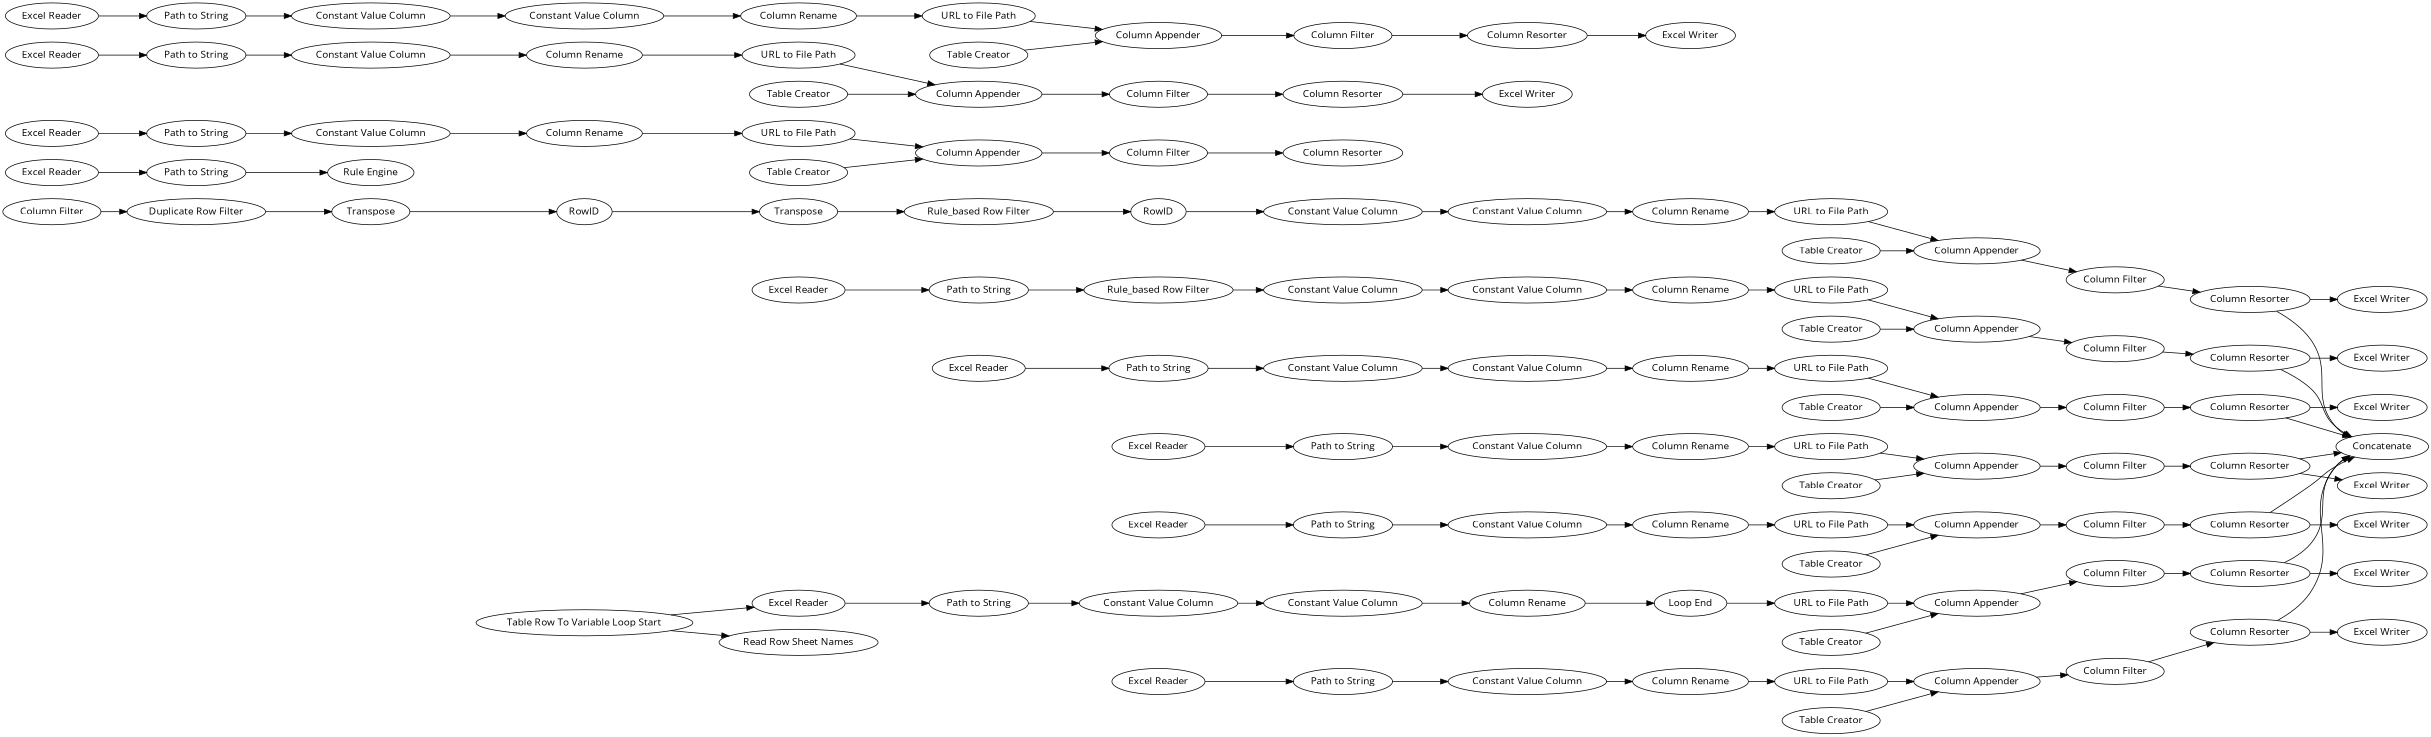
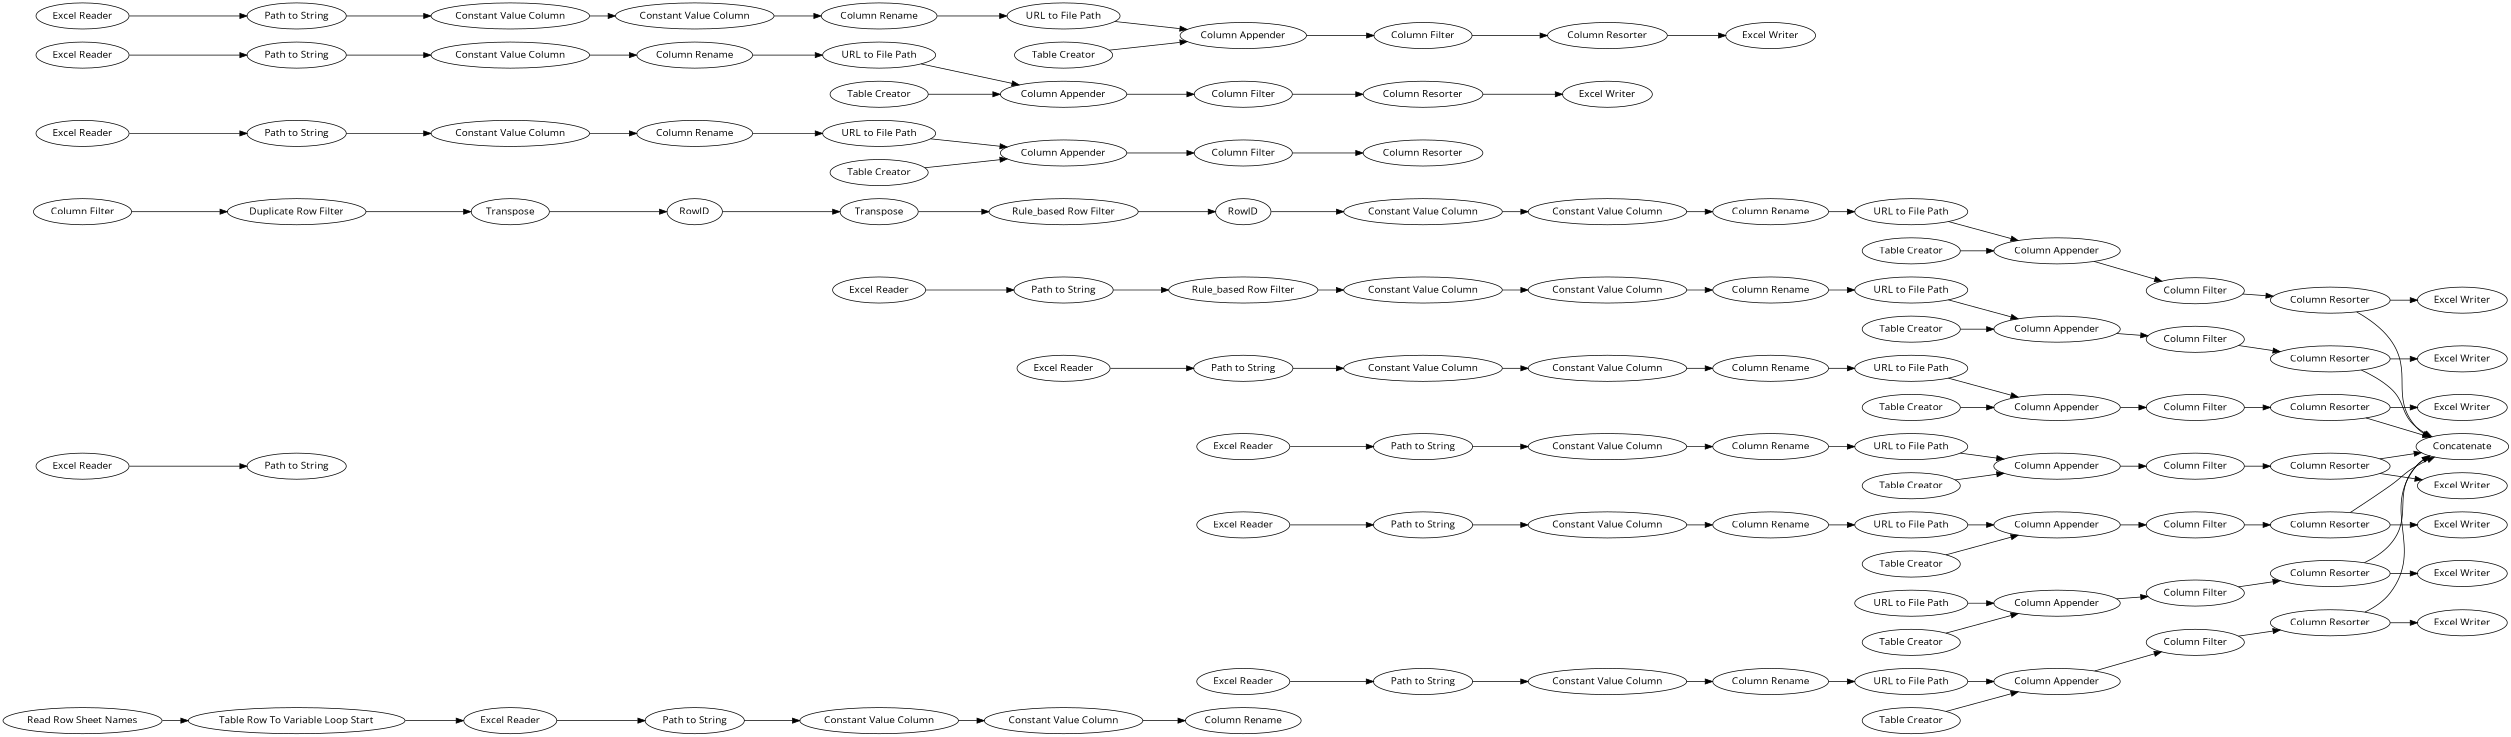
(371, 173) -> none
(1691, 603) -> none
(696, 633) -> (172, 721)
